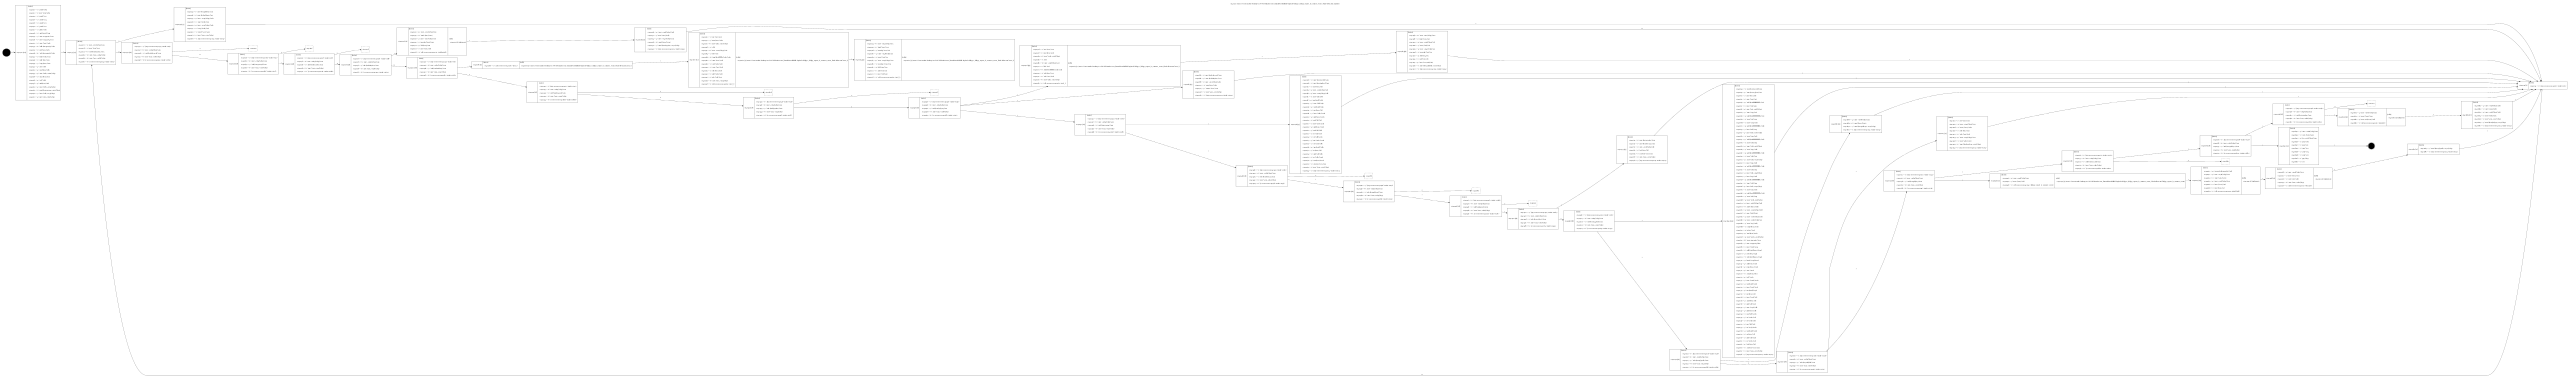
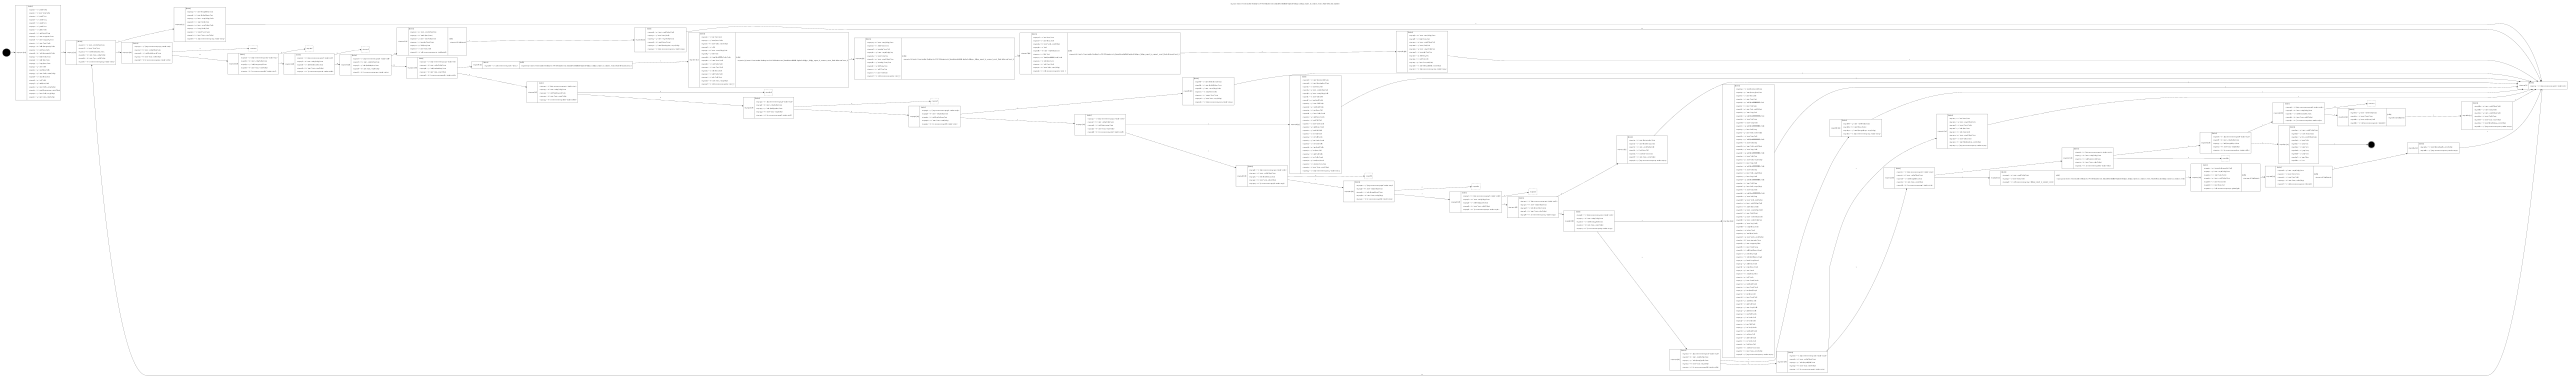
(1004, 99) -> (1017, 56)
